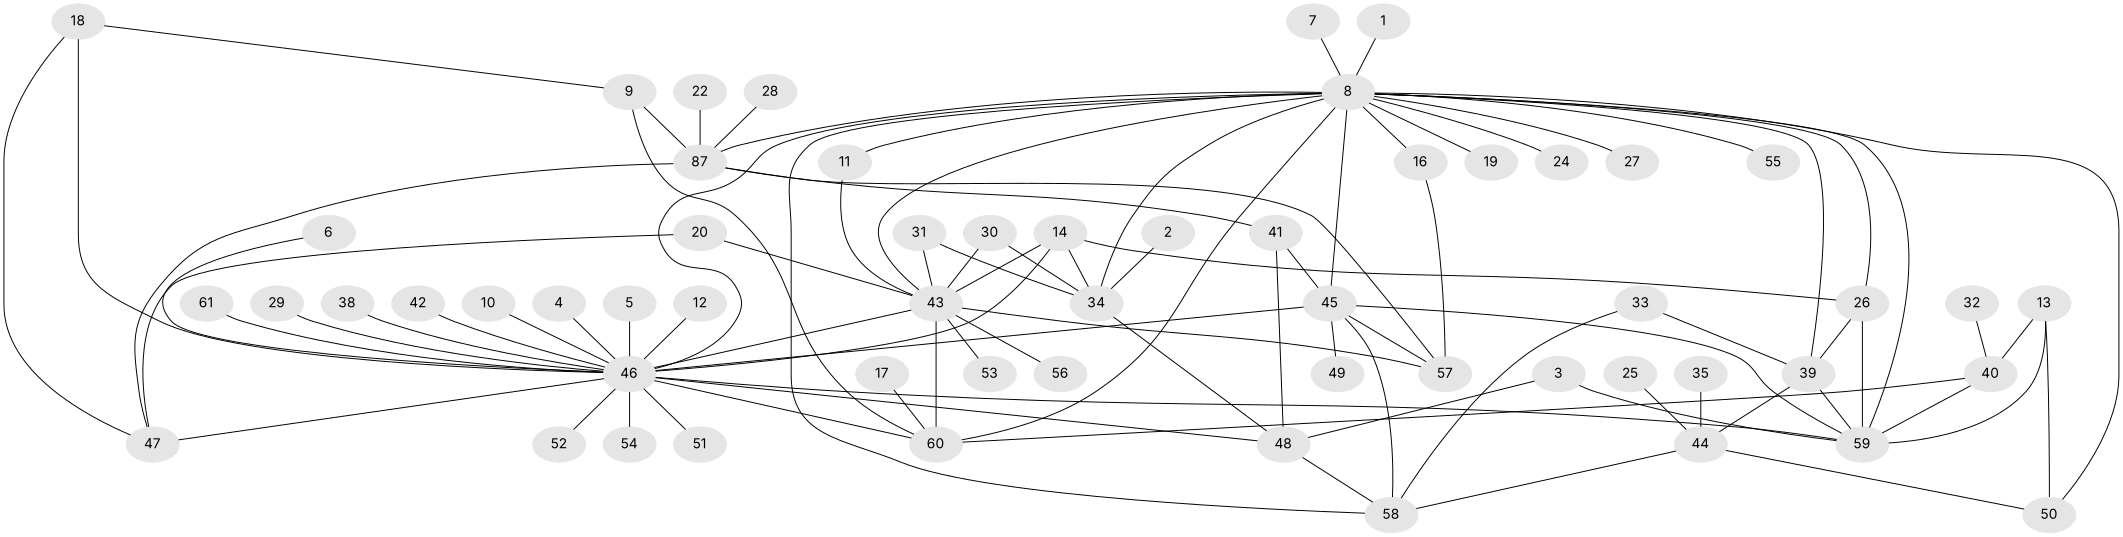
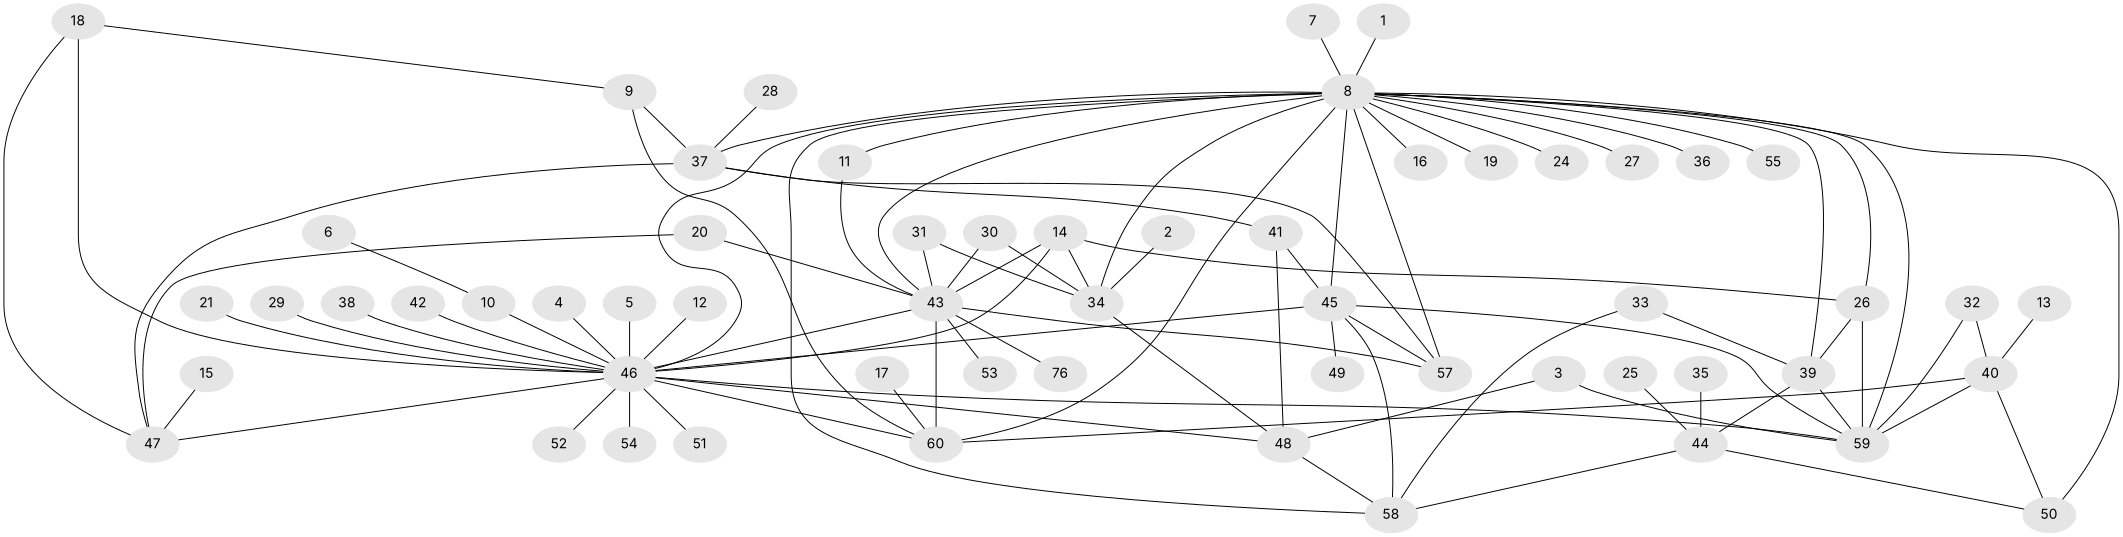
(700, 92) -> none
(700, 163) -> (700, 163)
none -> (1703, 163)
(1441, 268) -> (1397, 233)
(207, 304) -> (207, 304)
(166, 311) -> (410, 267)
none -> (207, 374)
(1060, 374) -> (1060, 374)
(2049, 409) -> (2020, 445)
(1996, 415) -> (1926, 375)
